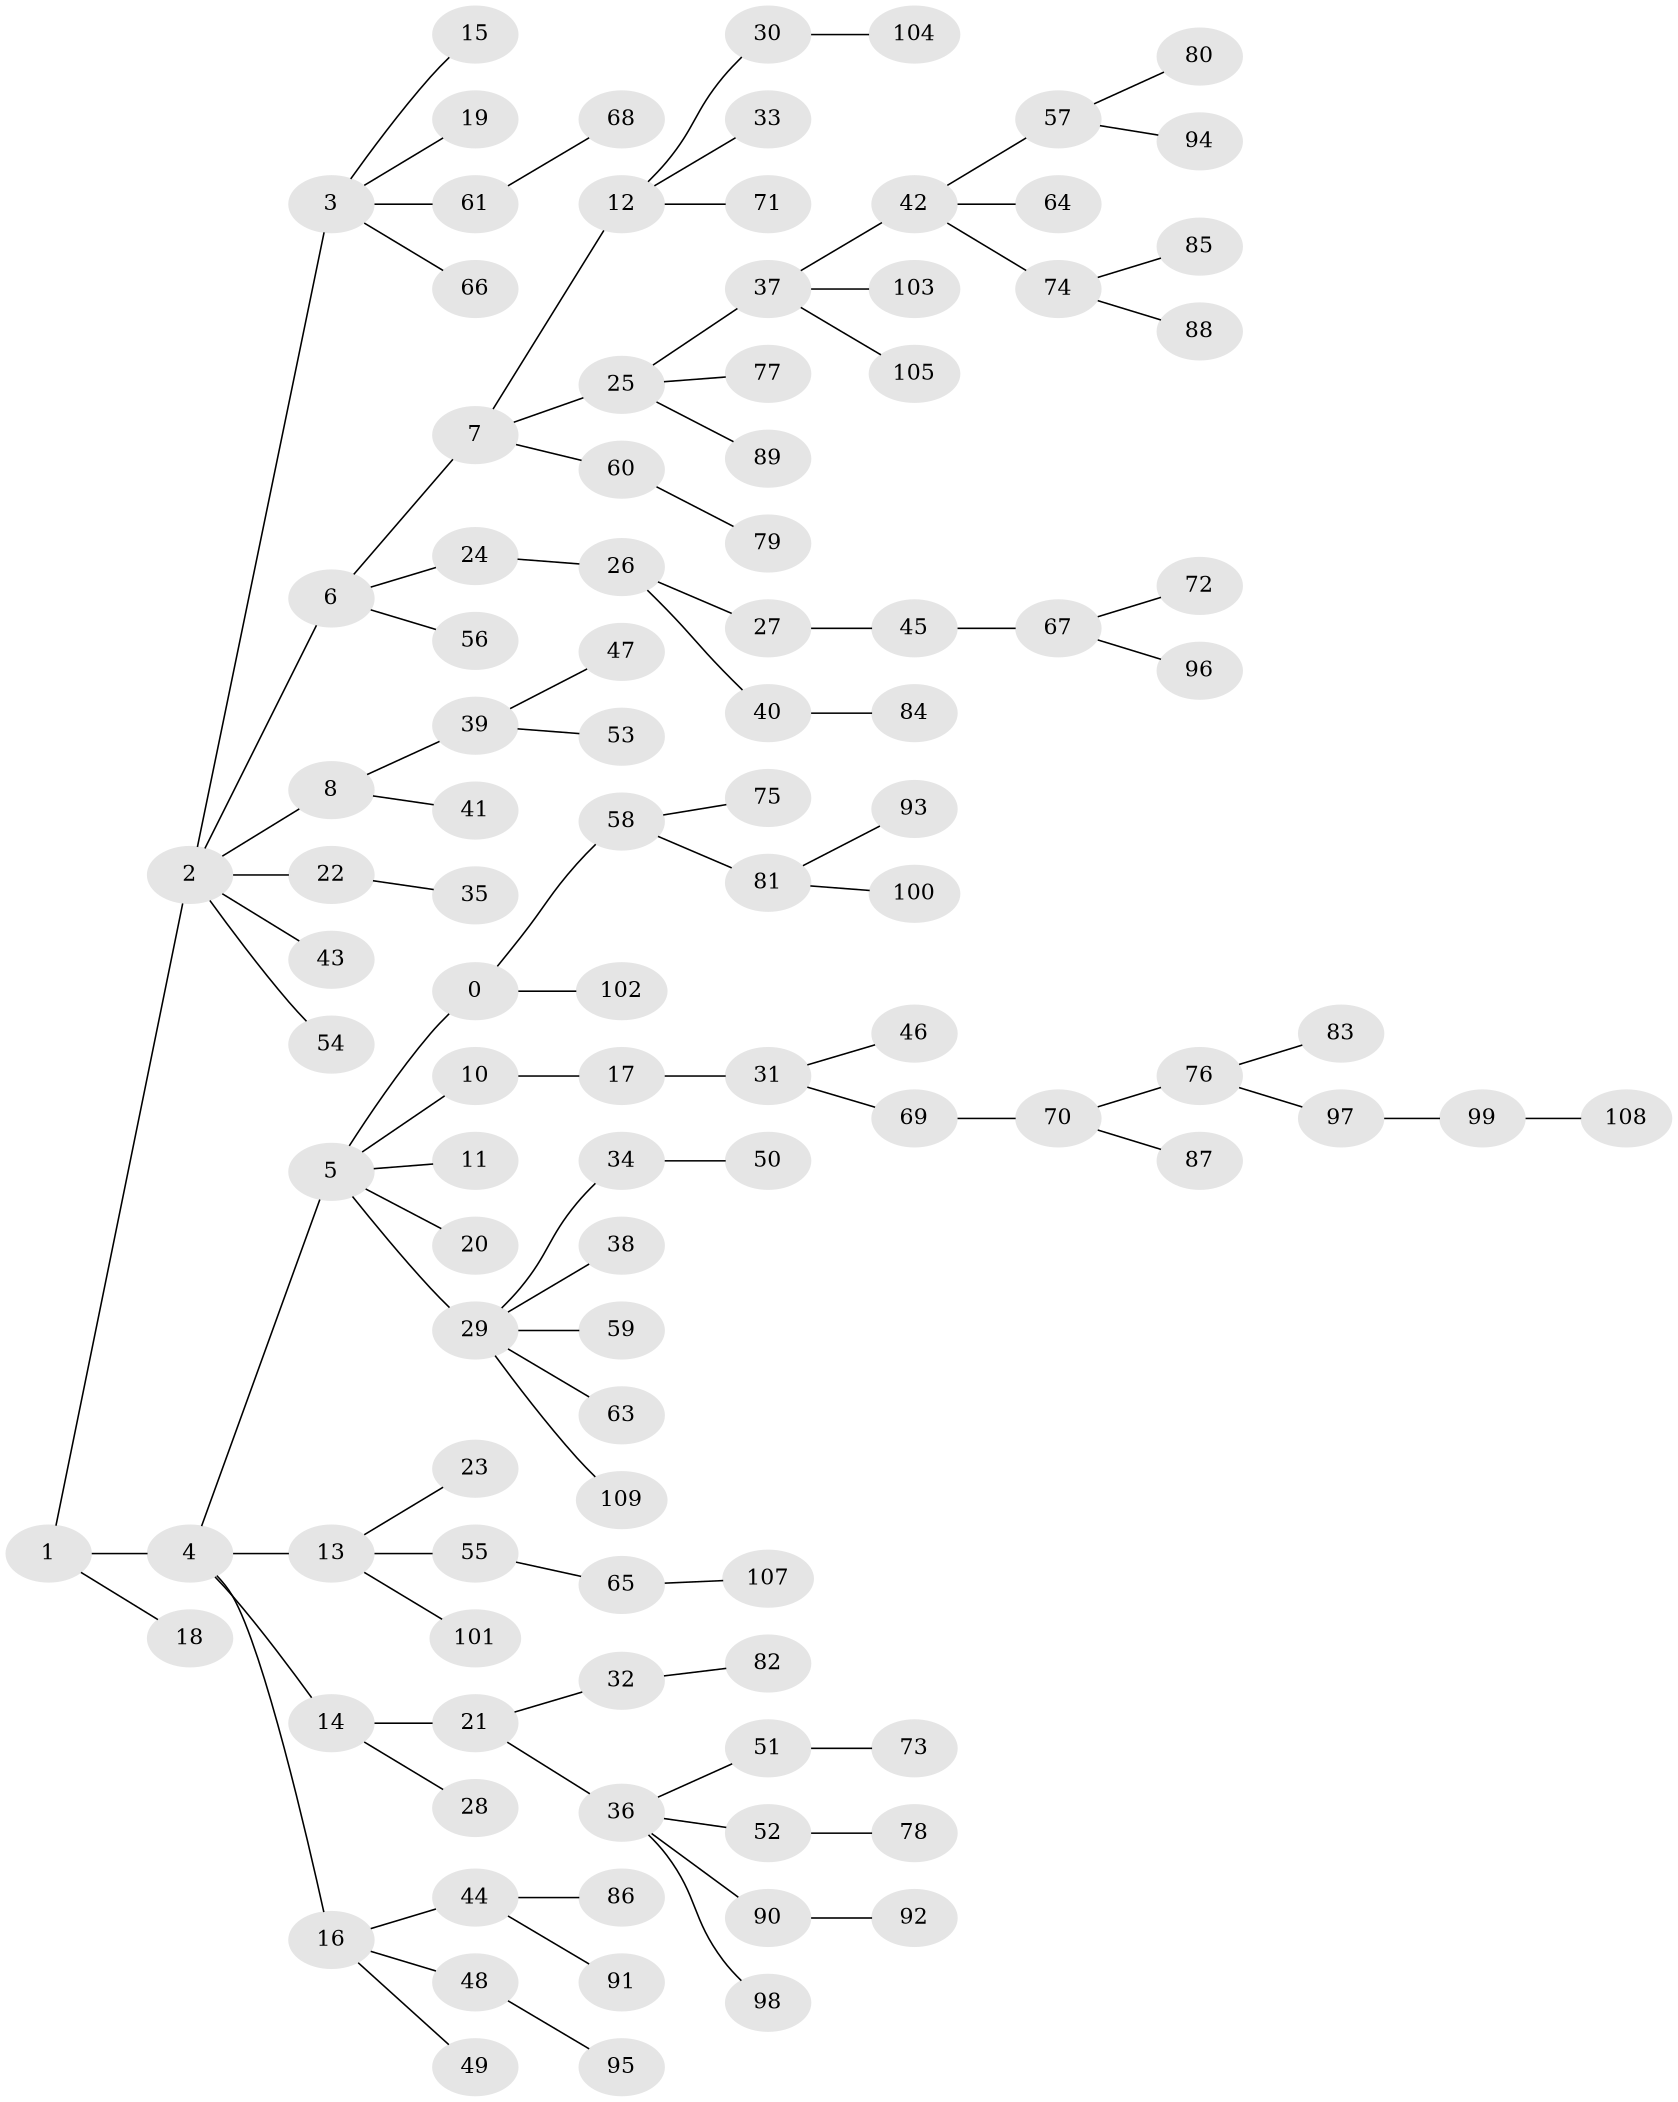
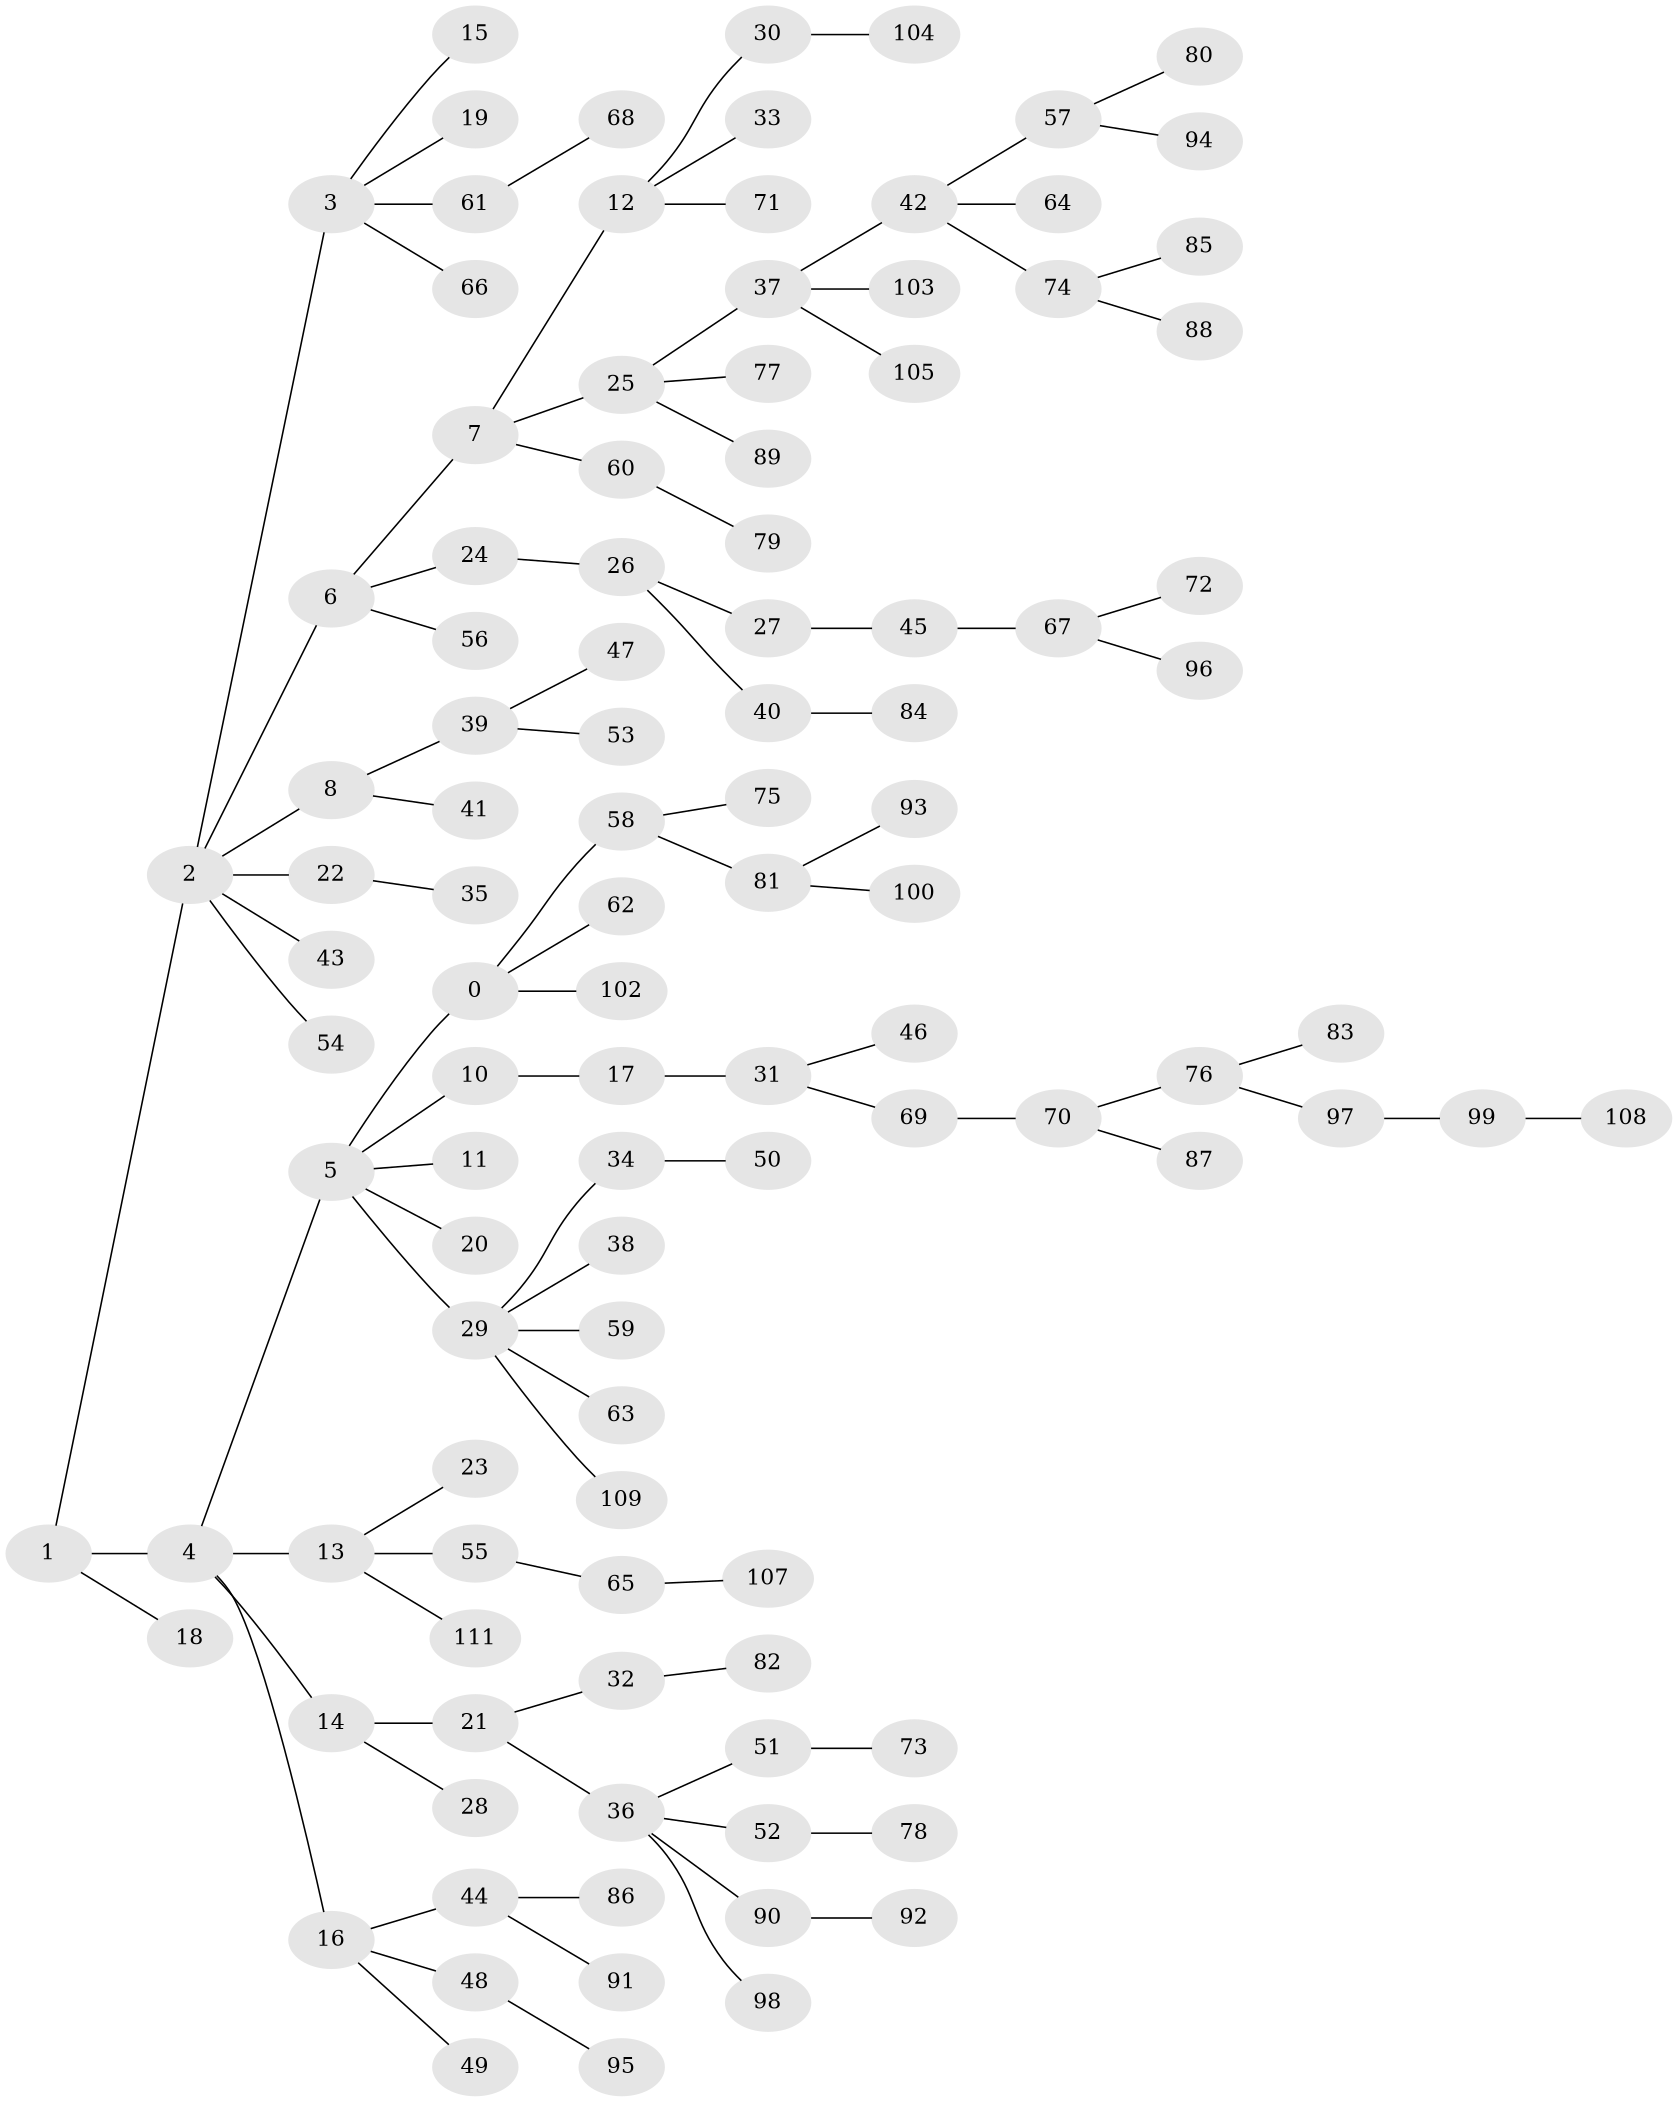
none -> (622, 906)
(475, 1638) -> (475, 1638)
